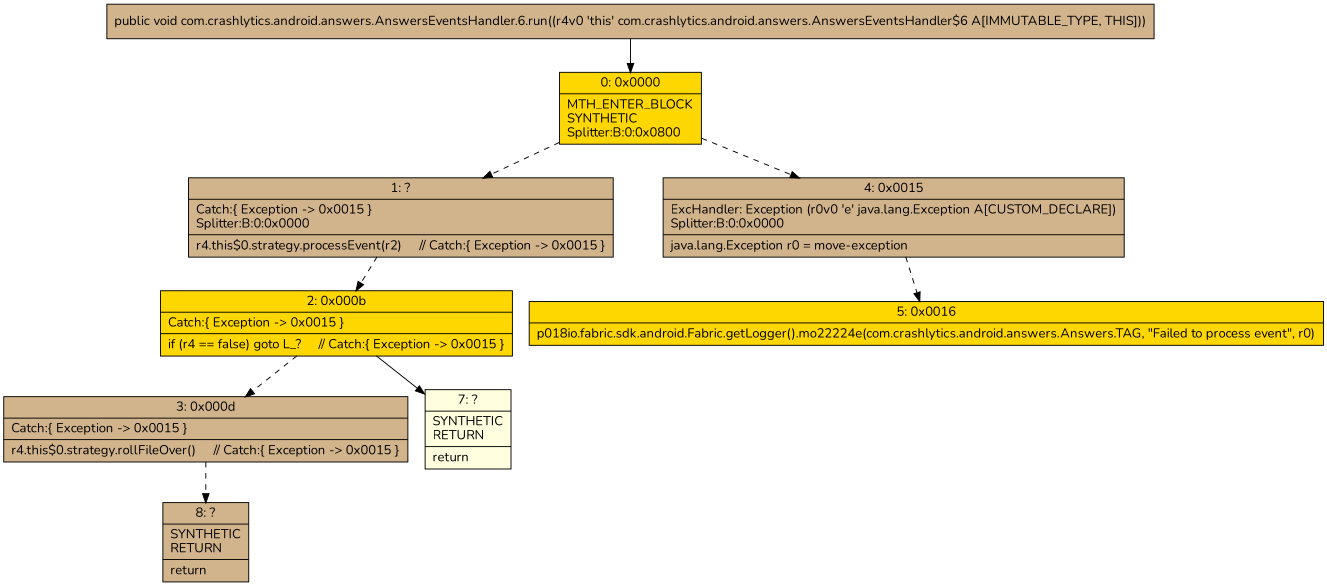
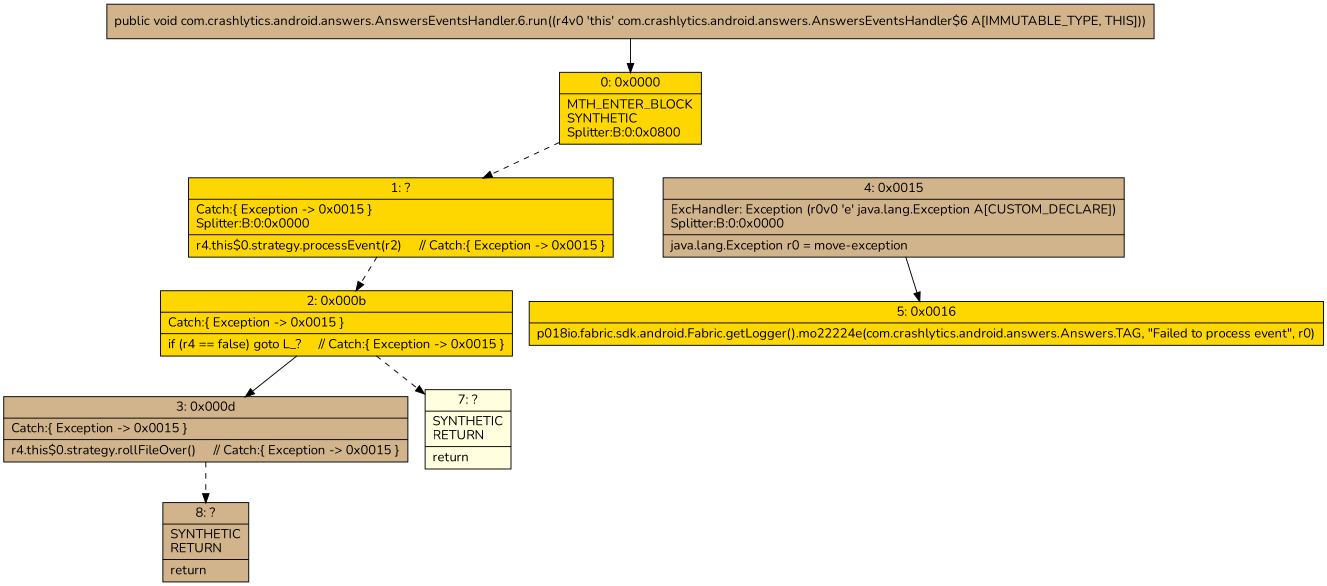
(746, 156) -> none
(401, 217) -> (401, 217)
(911, 275) -> (911, 275)
(397, 372) -> (397, 372)
(275, 373) -> (275, 373)
